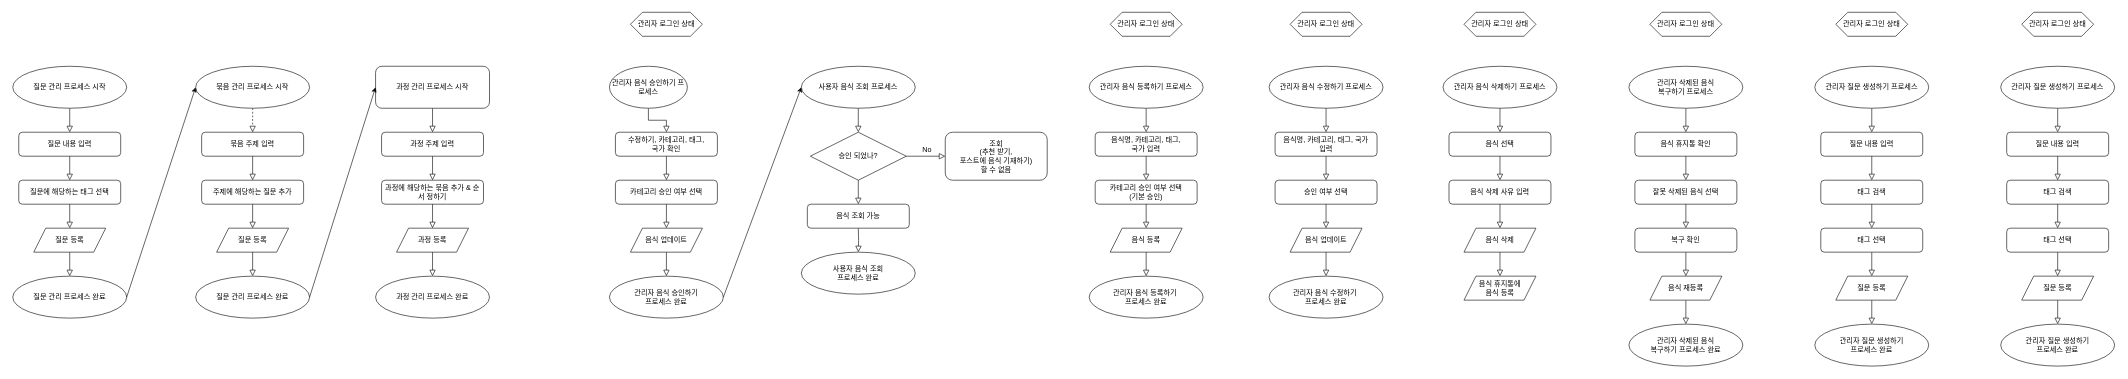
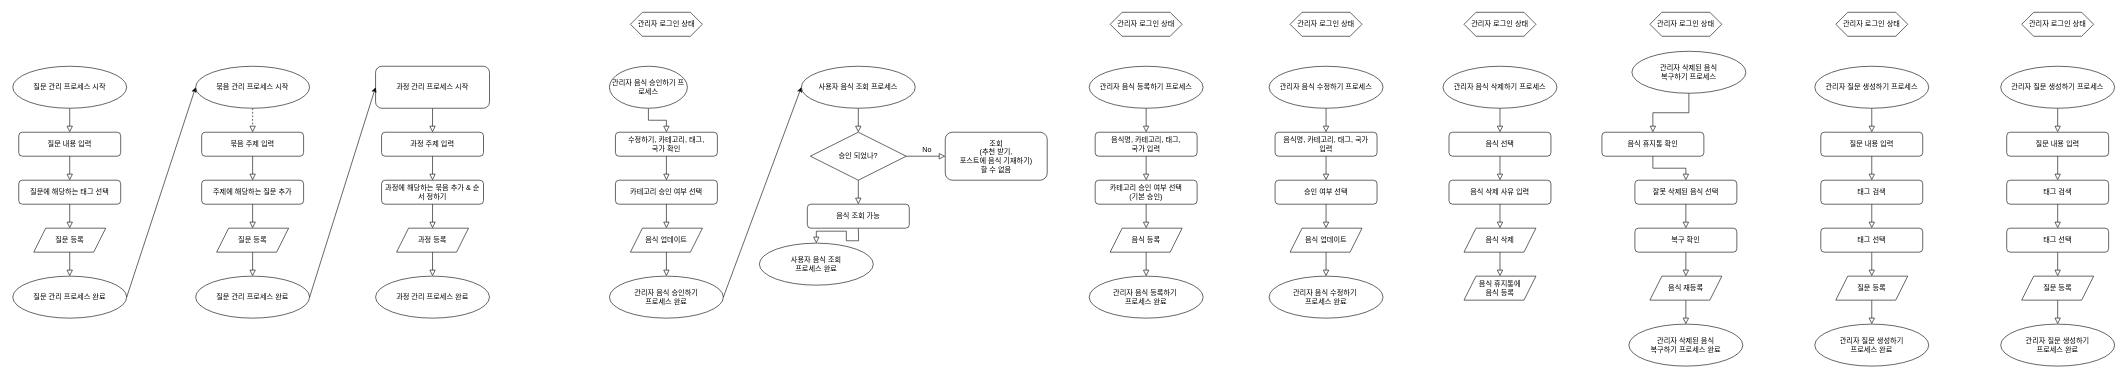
(1686, 87) -> (1689, 72)
(1686, 144) -> (1653, 144)
(858, 273) -> (816, 264)
